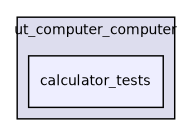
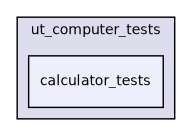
(96, 31) -> (96, 31)
